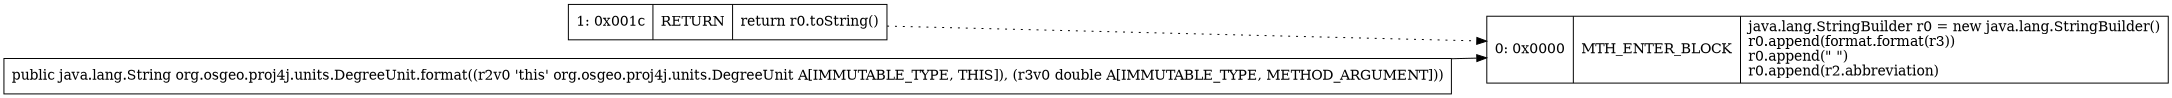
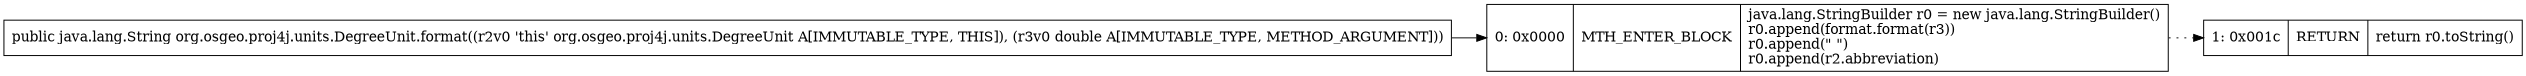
(1182, 33) -> (2181, 38)
